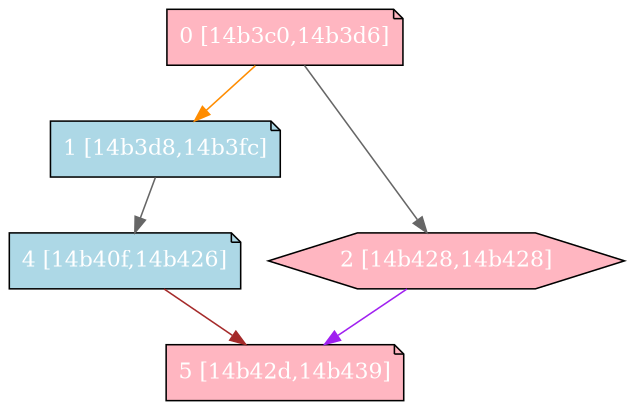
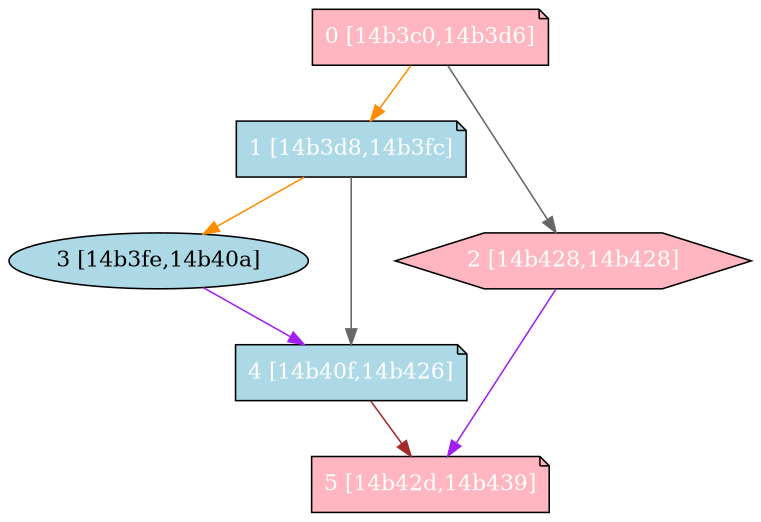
none -> (159, 261)
